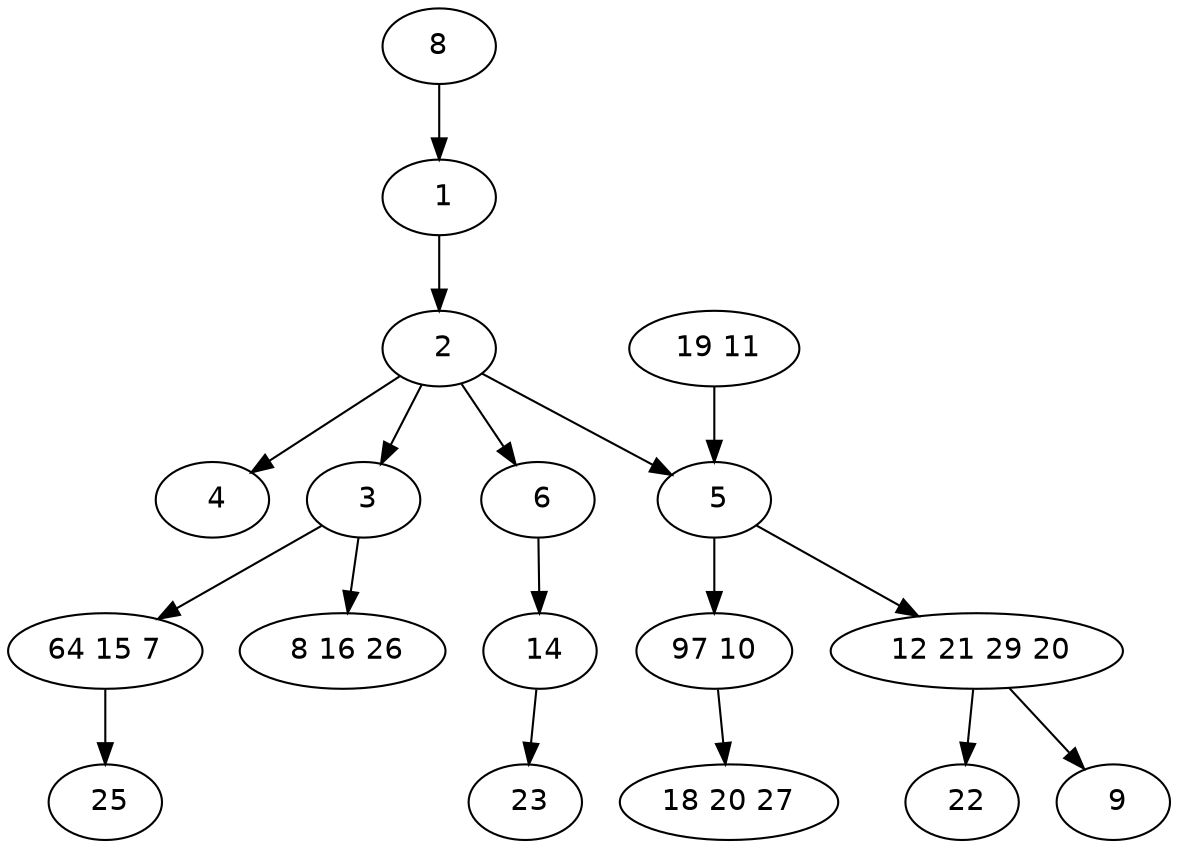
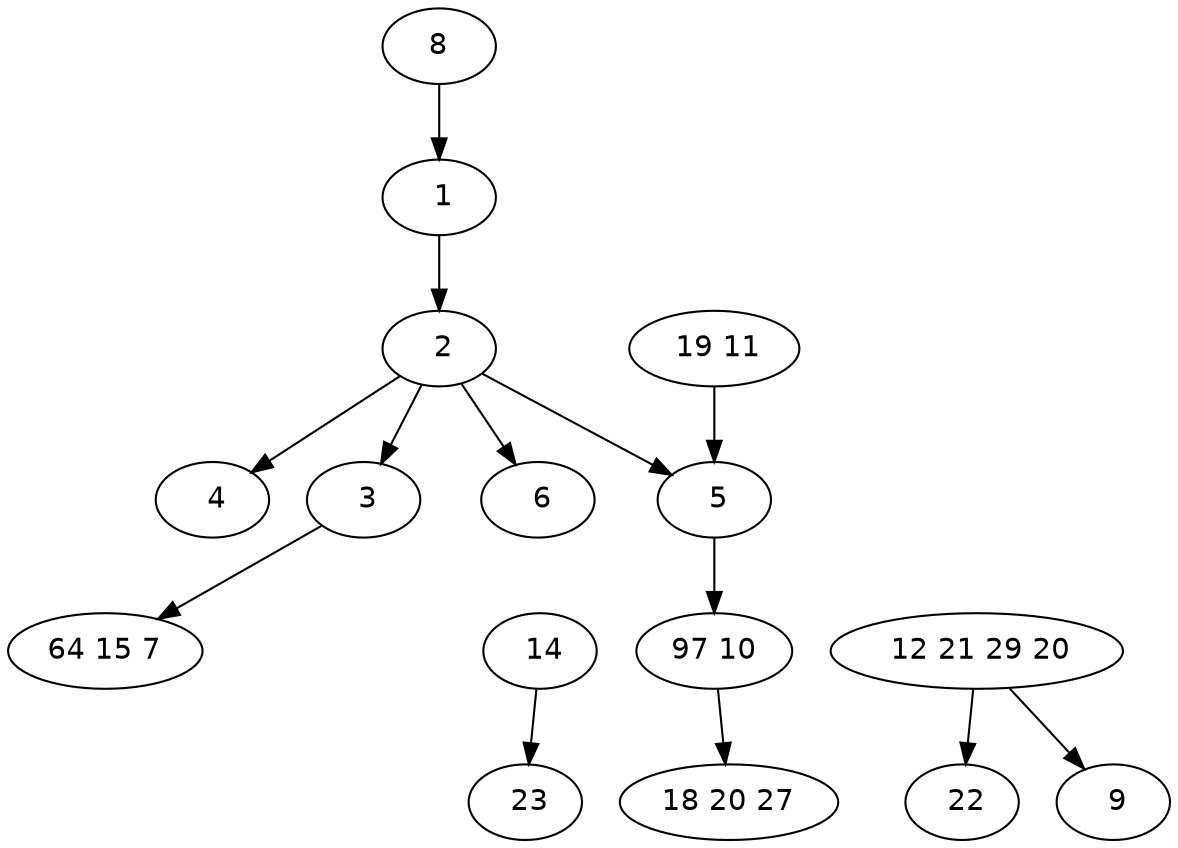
(539, 565) -> none
(828, 566) -> none
(343, 651) -> none
(105, 802) -> none
